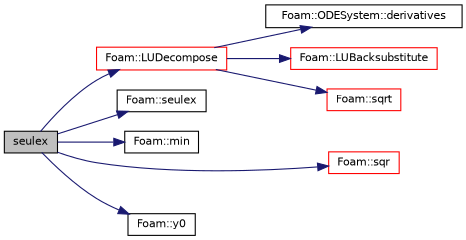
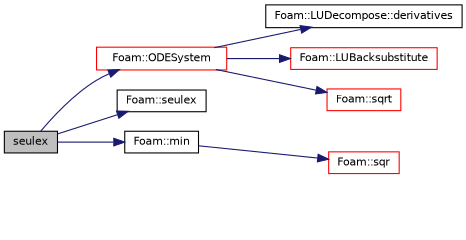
(364, 16) -> (364, 16)
(162, 59) -> (162, 59)
(187, 170) -> (258, 152)
(162, 225) -> none
